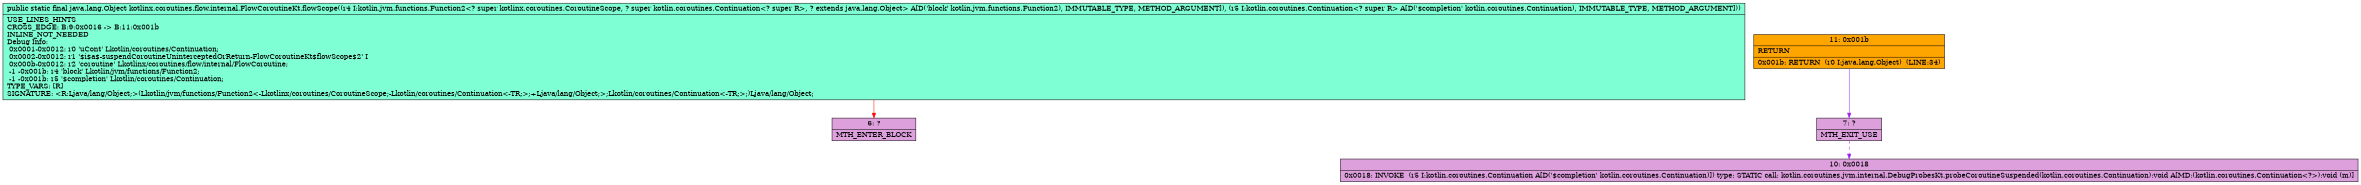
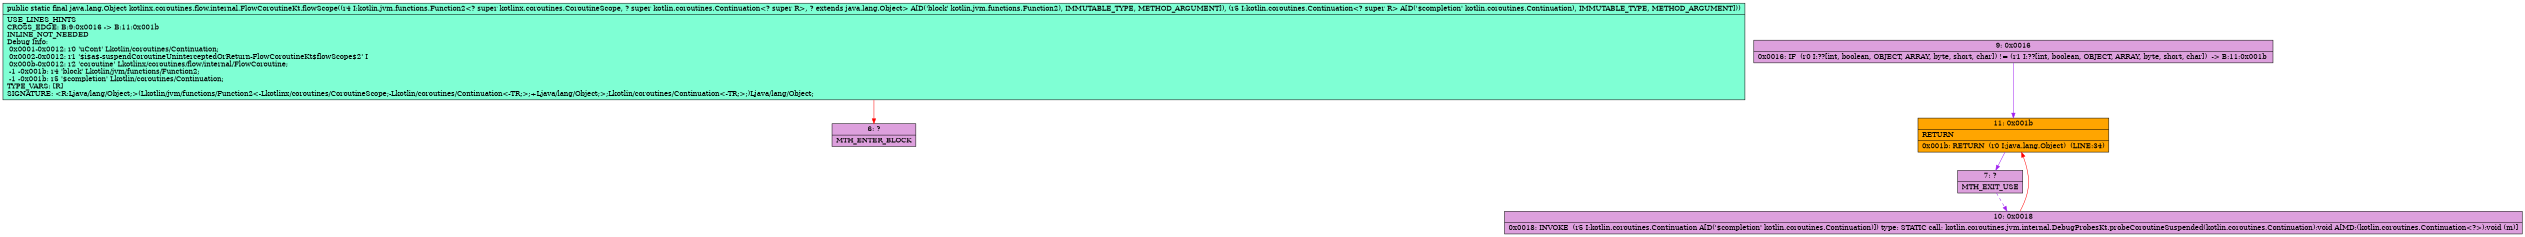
none -> (2013, 52)
none -> (2029, 184)
